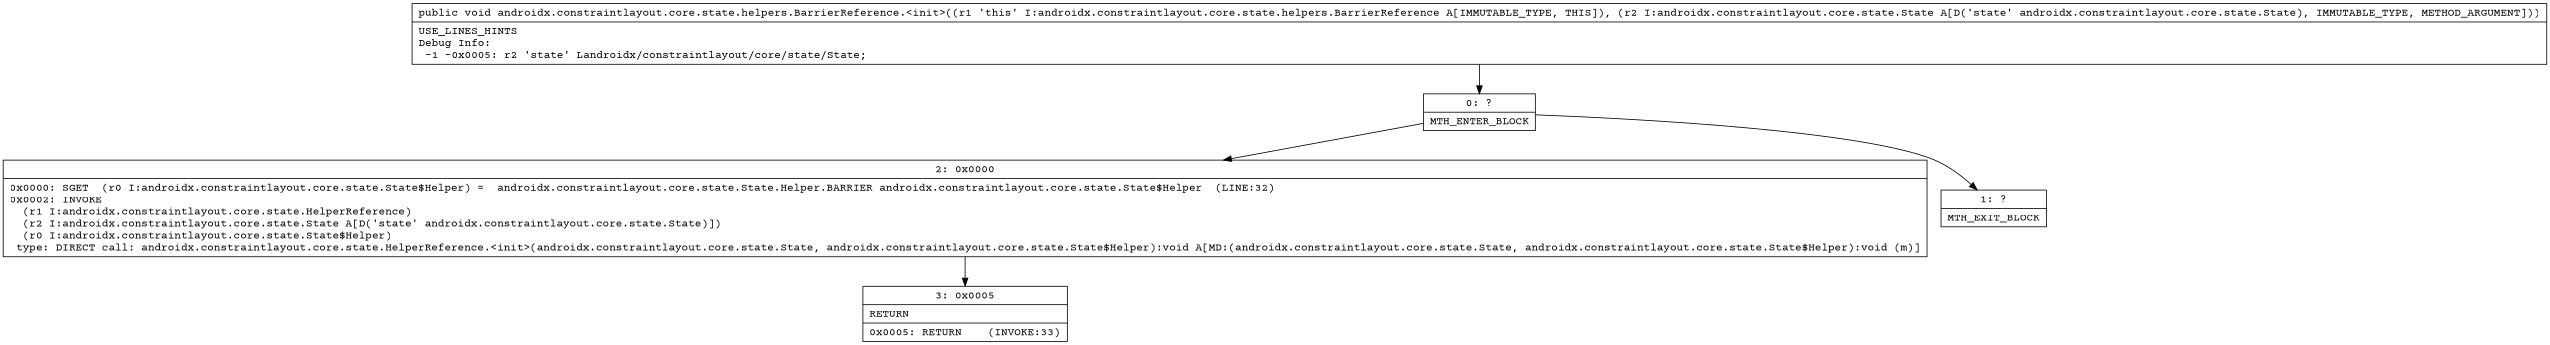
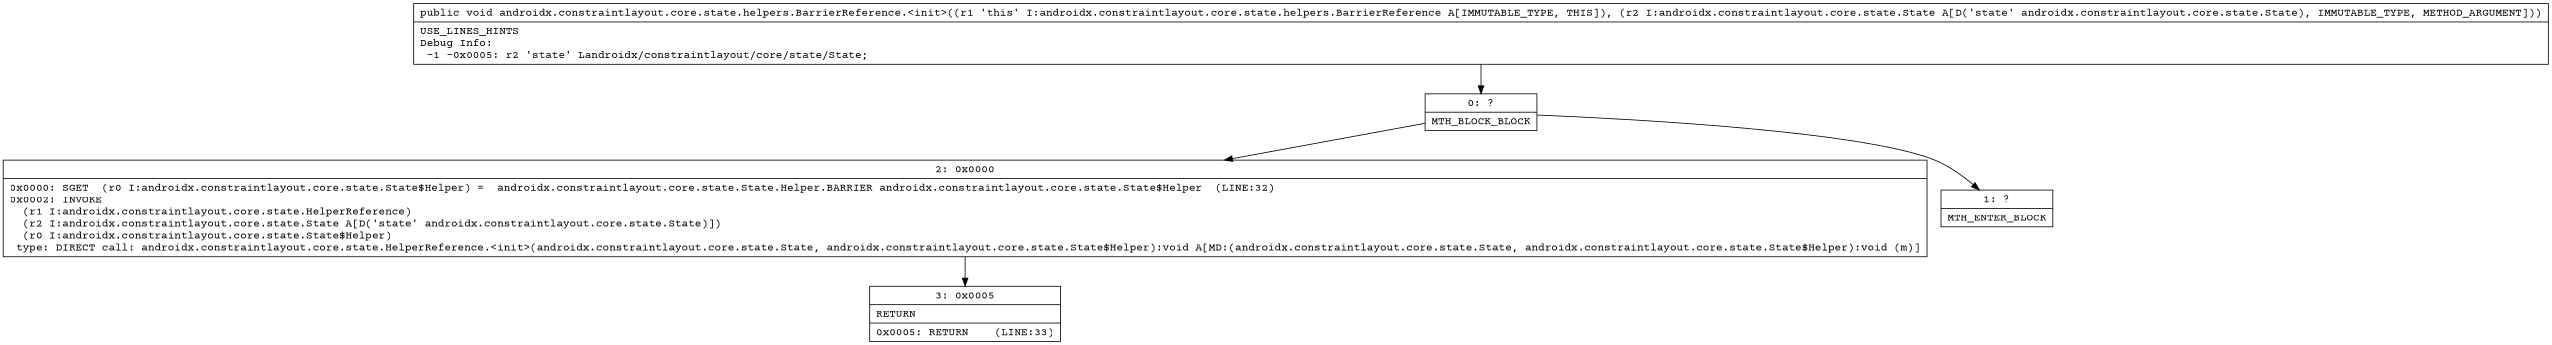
(1479, 121) -> (1481, 121)
(1994, 217) -> (1997, 217)
(965, 332) -> (965, 332)
